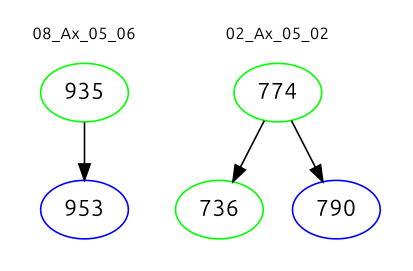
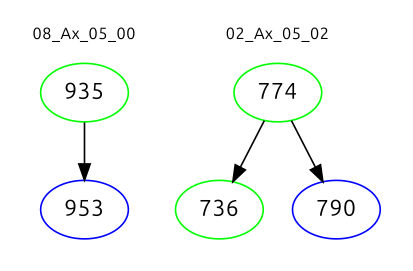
(84, 35) -> (84, 35)
